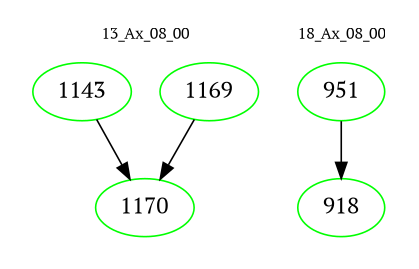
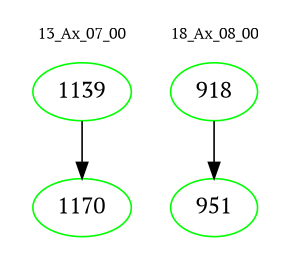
(146, 35) -> (82, 35)
(82, 92) -> none
(209, 92) -> (82, 92)
(341, 142) -> (214, 142)
